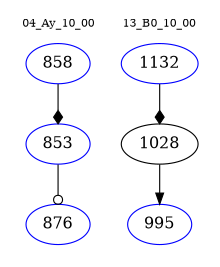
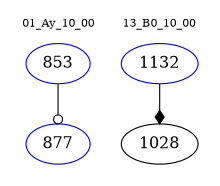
(59, 24) -> (59, 24)
(58, 64) -> none
(58, 224) -> (58, 144)
(160, 224) -> none
